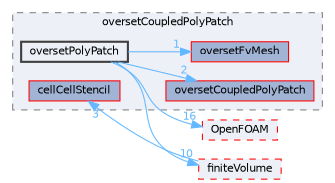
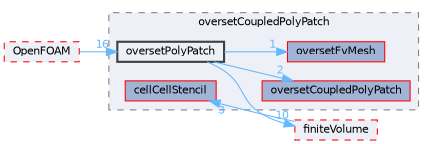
(152, 101) -> (93, 52)
